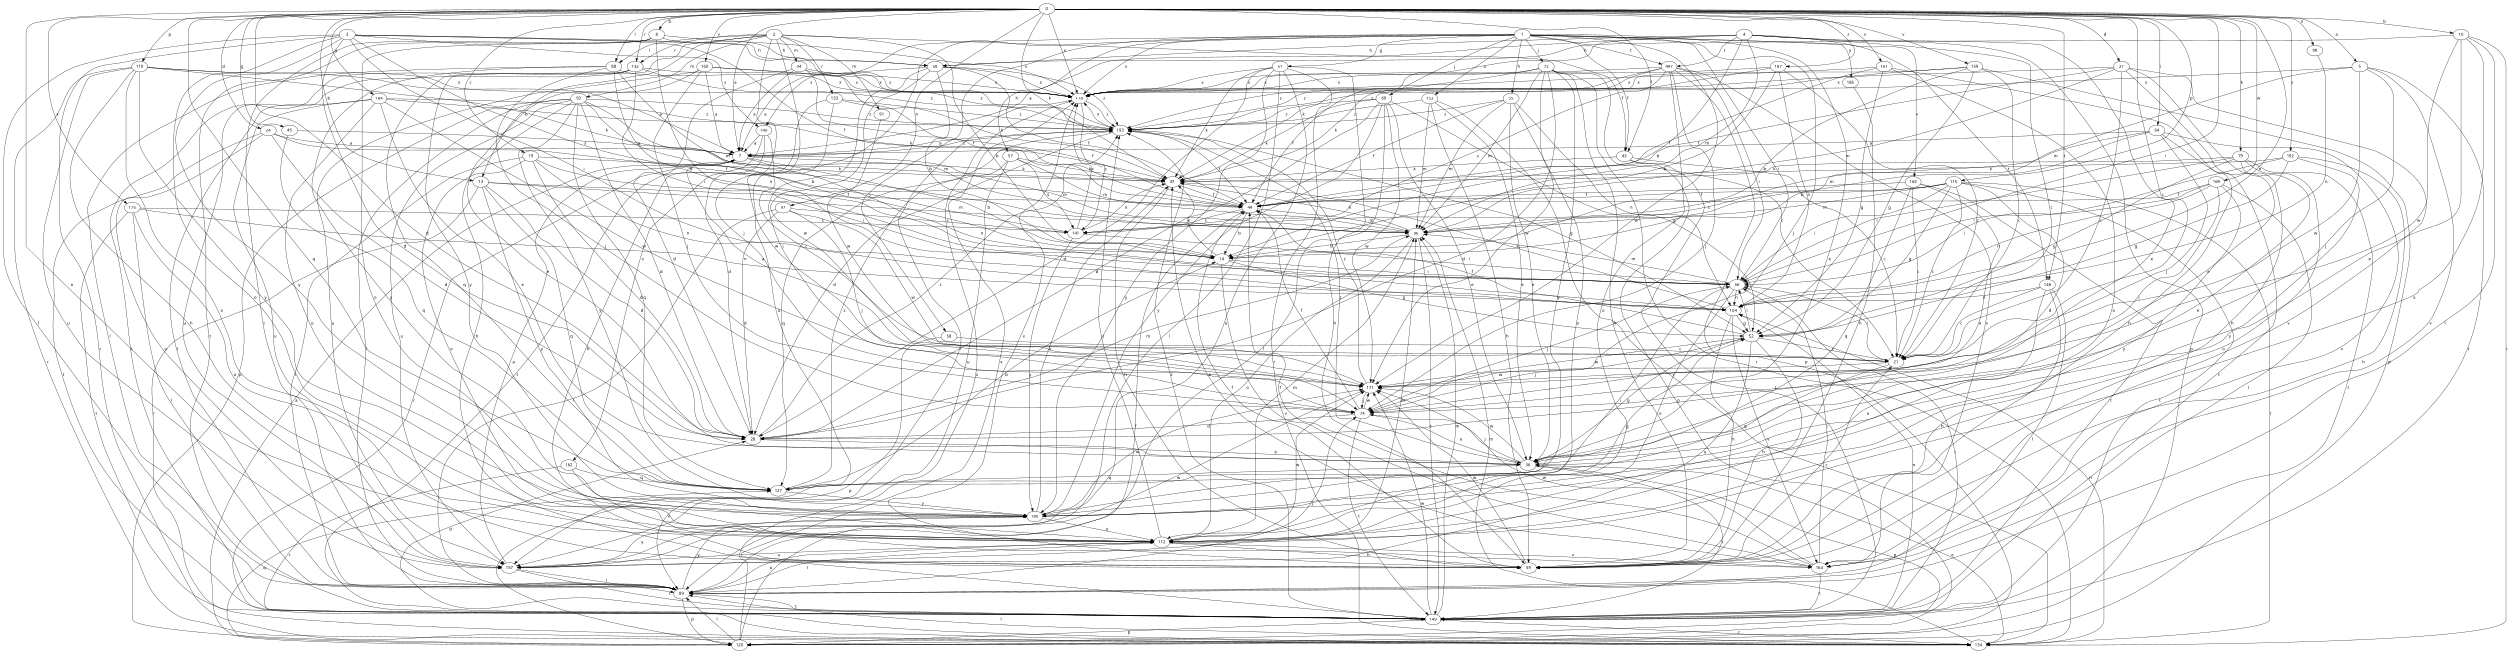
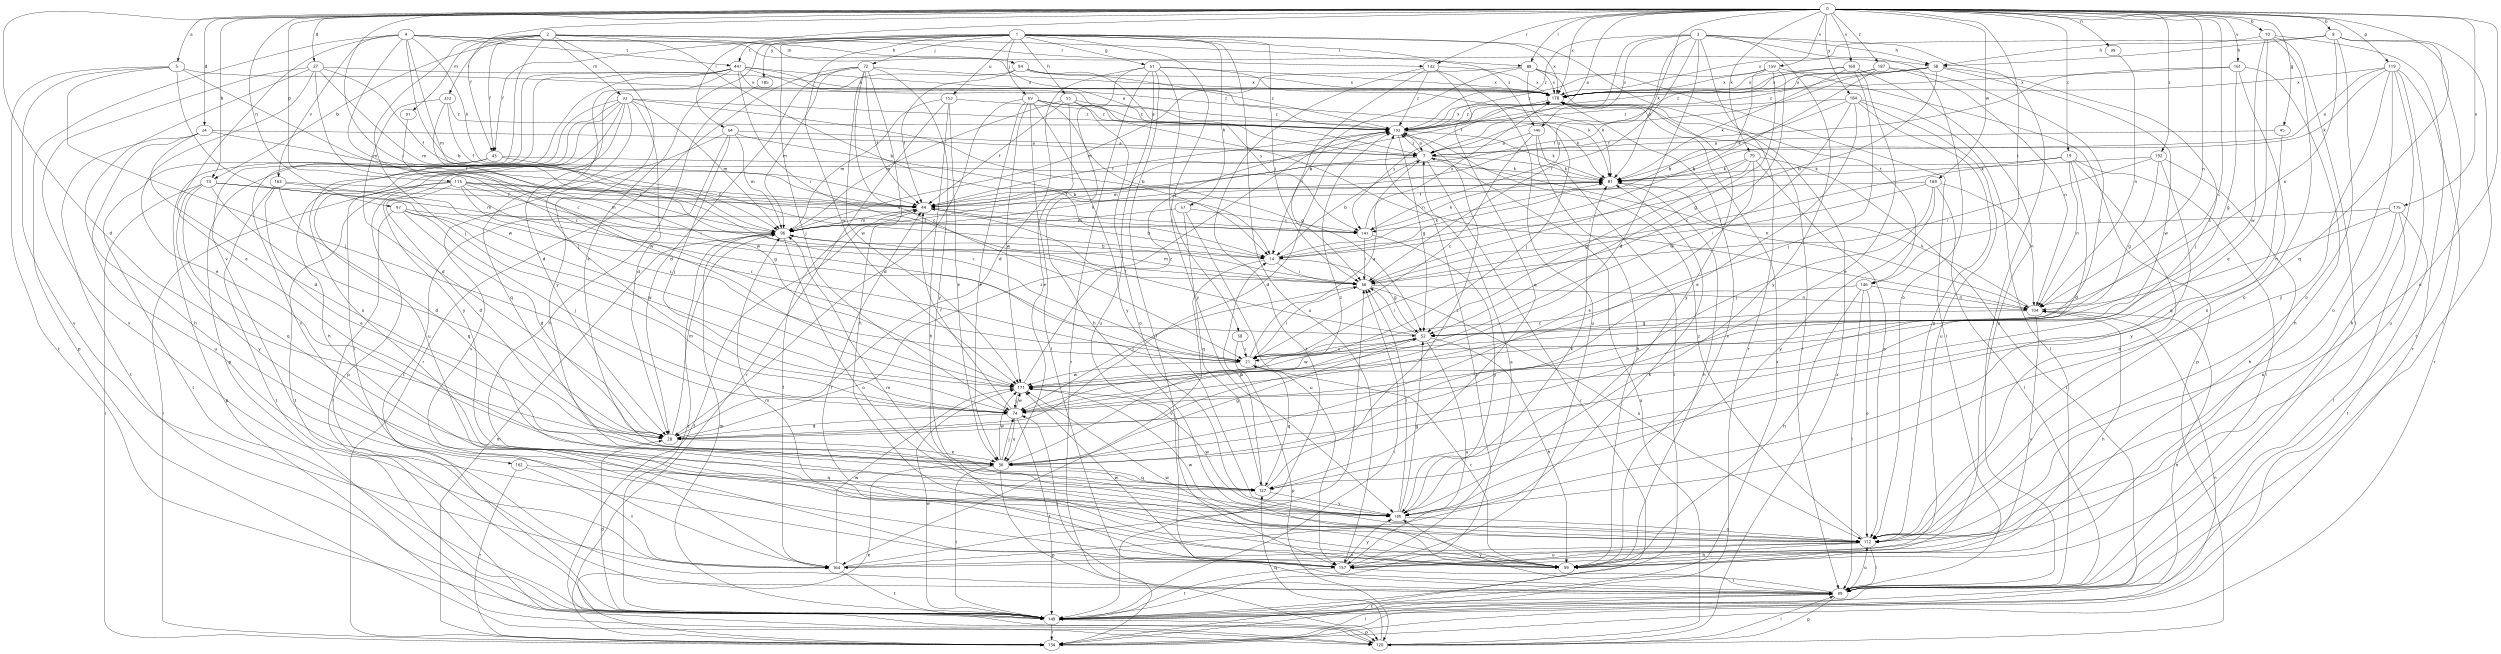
(801, 78) -> none
(835, 99) -> (448, 99)
(1075, 169) -> (1505, 143)
